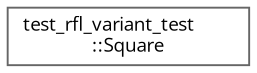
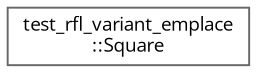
(128, 36) -> (128, 36)
